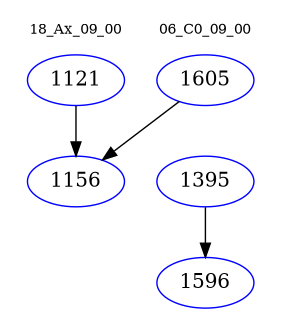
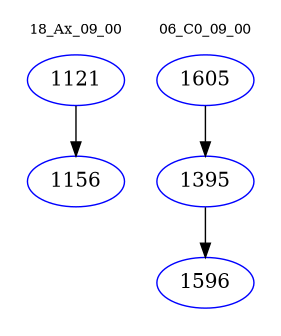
(155, 120) -> (205, 124)
